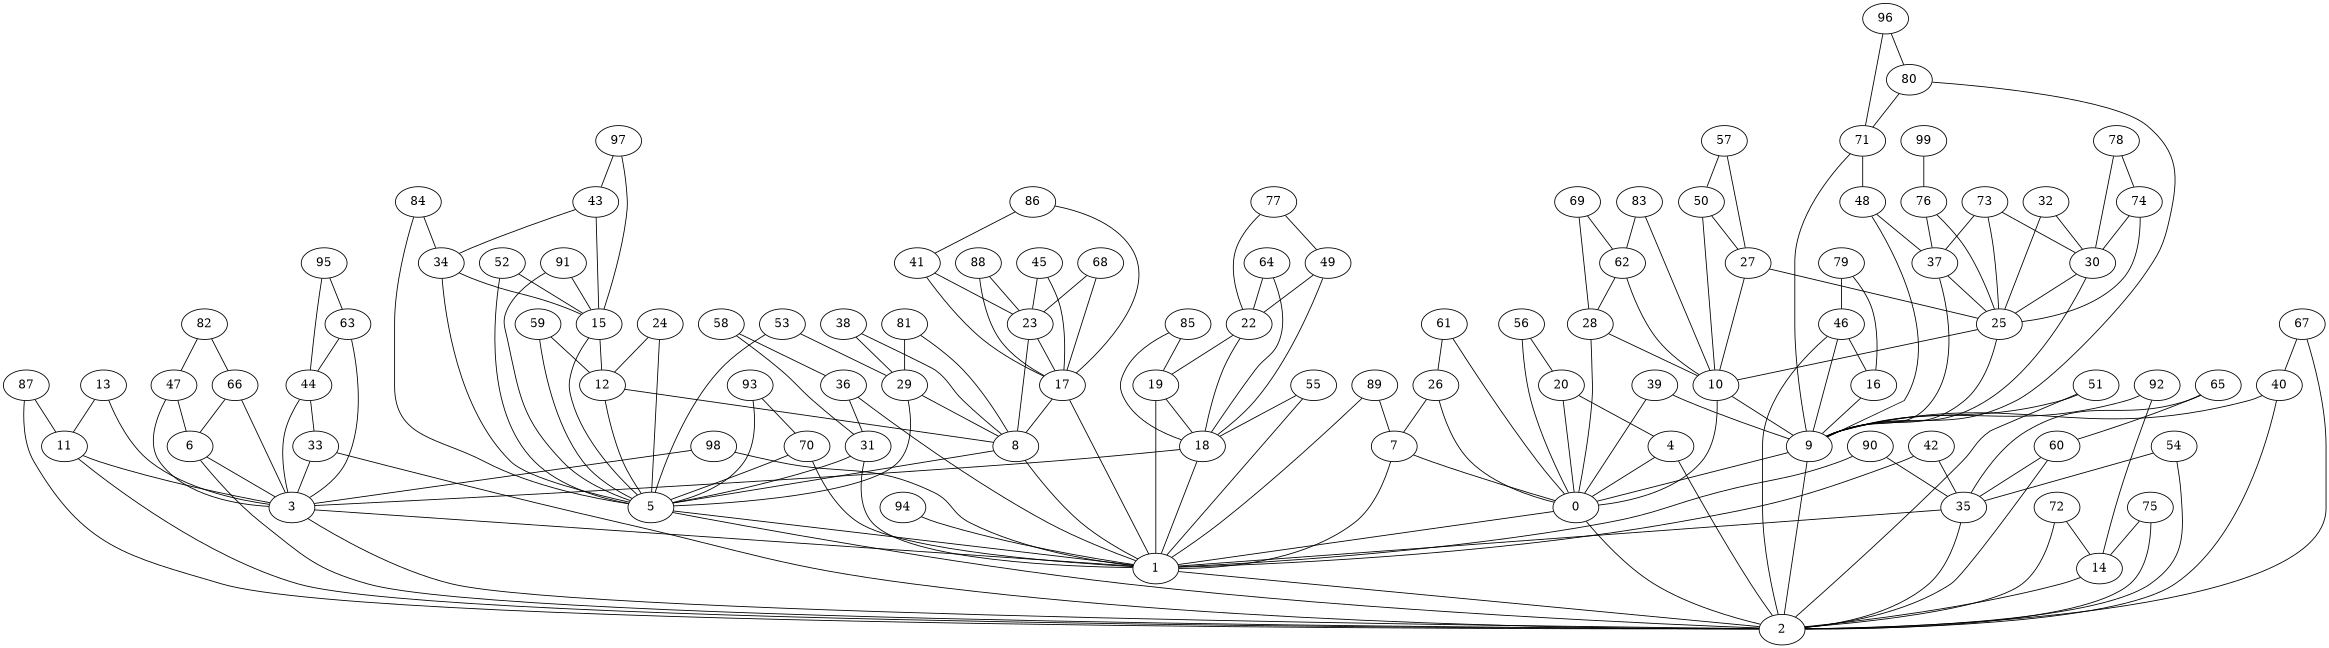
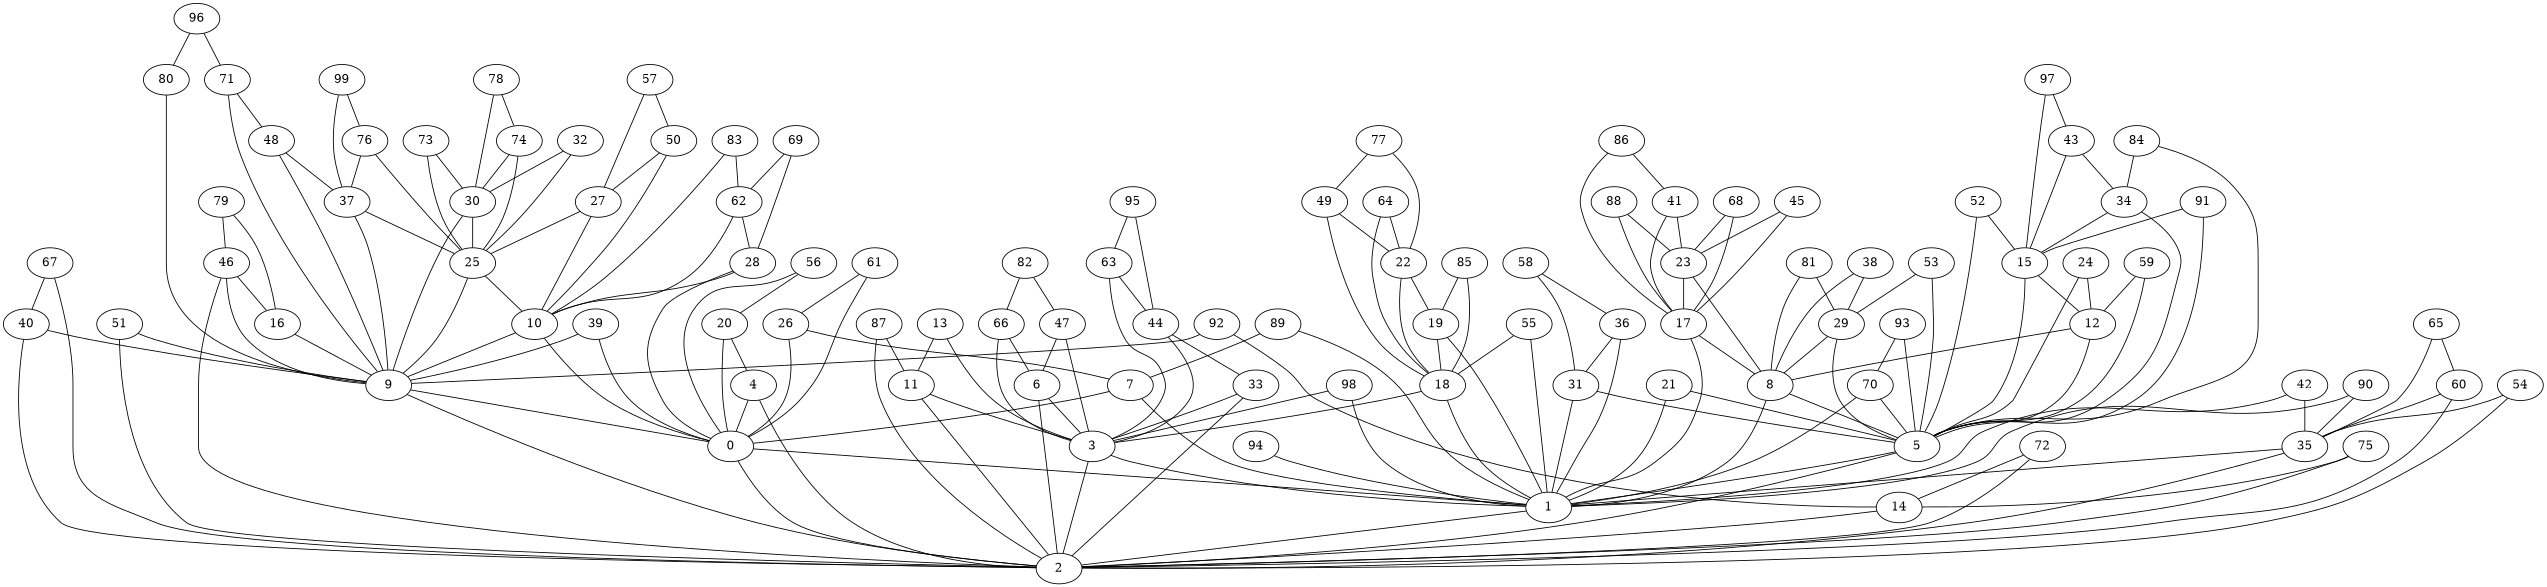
(1886, 110) -> none
(1961, 232) -> (333, 141)
none -> (1669, 385)
